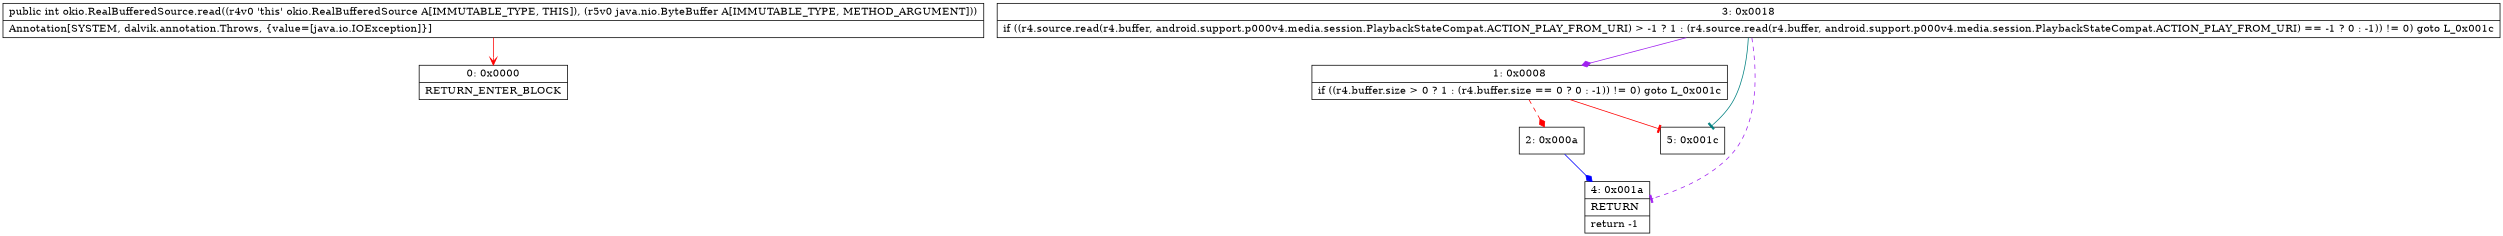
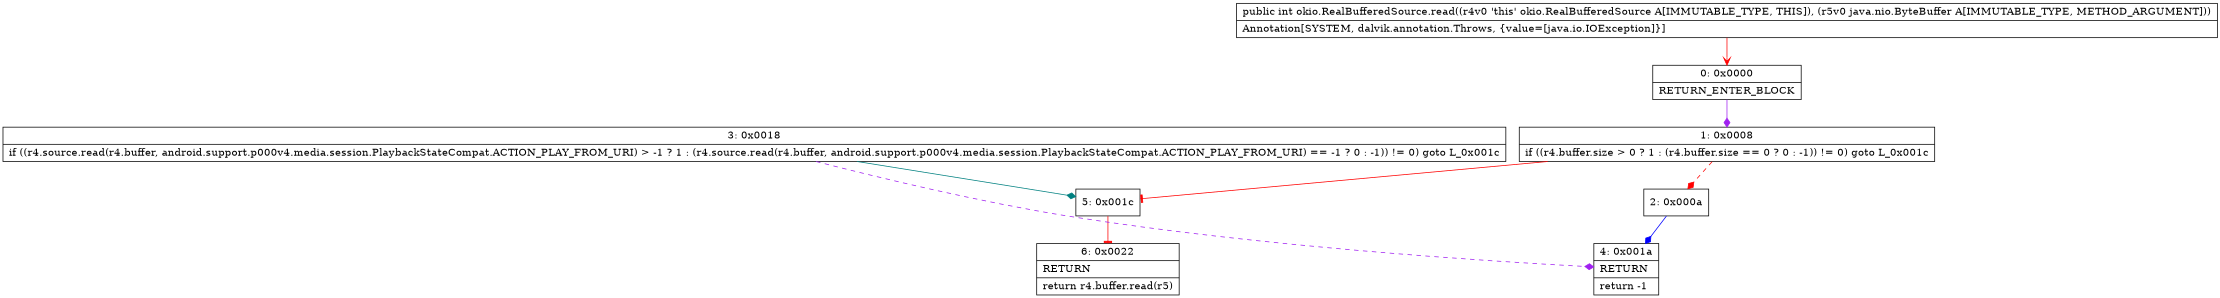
(1638, 50) -> (1727, 109)
(1740, 85) -> (962, 178)
(1741, 142) -> (1198, 234)
none -> (1108, 269)
